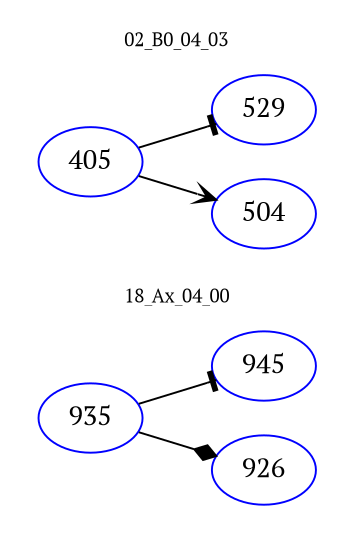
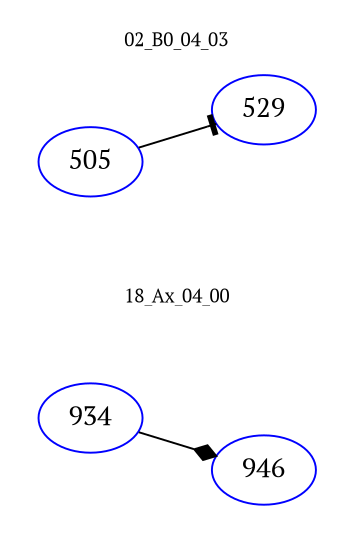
(91, 162) -> (91, 162)
(264, 214) -> none
(264, 366) -> none
(91, 418) -> (91, 418)
(264, 470) -> (264, 470)
